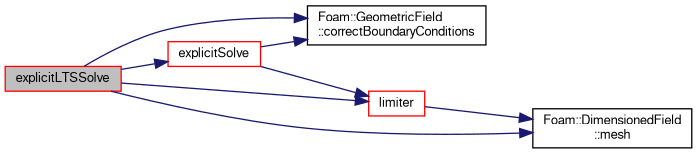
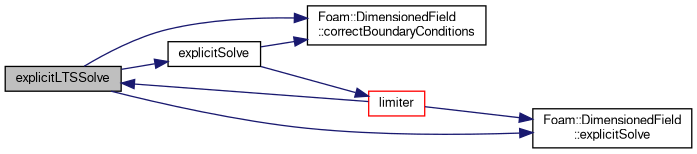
(397, 25) -> (397, 25)
(214, 54) -> (214, 54)
(63, 79) -> (63, 79)
(238, 92) -> (251, 93)
(612, 128) -> (612, 128)
